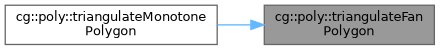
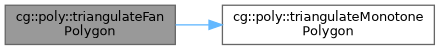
(234, 25) -> (192, 25)
